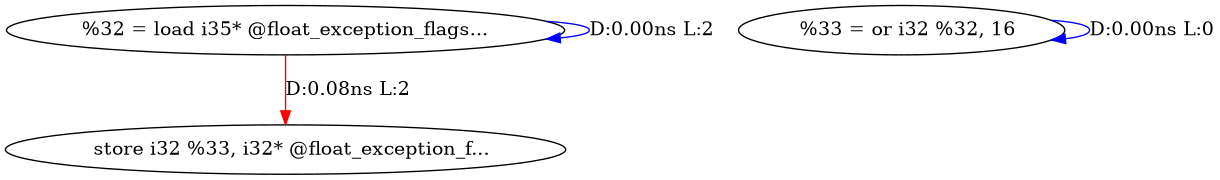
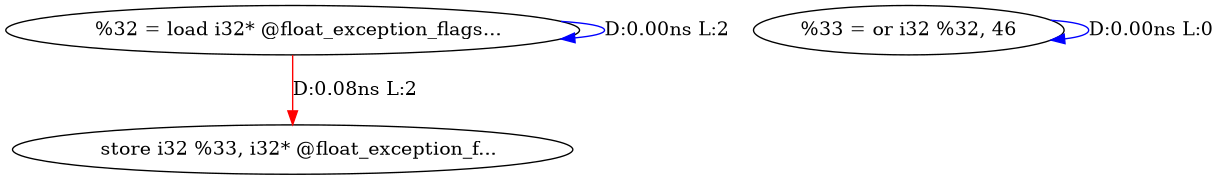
(286, 30) -> (293, 30)
(902, 30) -> (909, 30)
